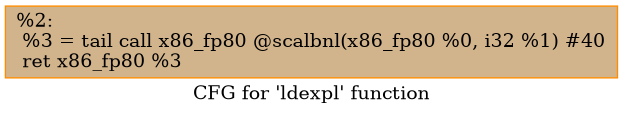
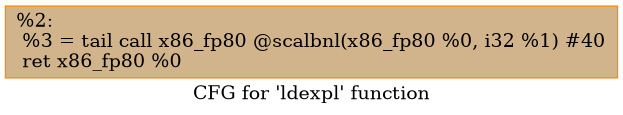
(100, 62) -> (100, 62)
